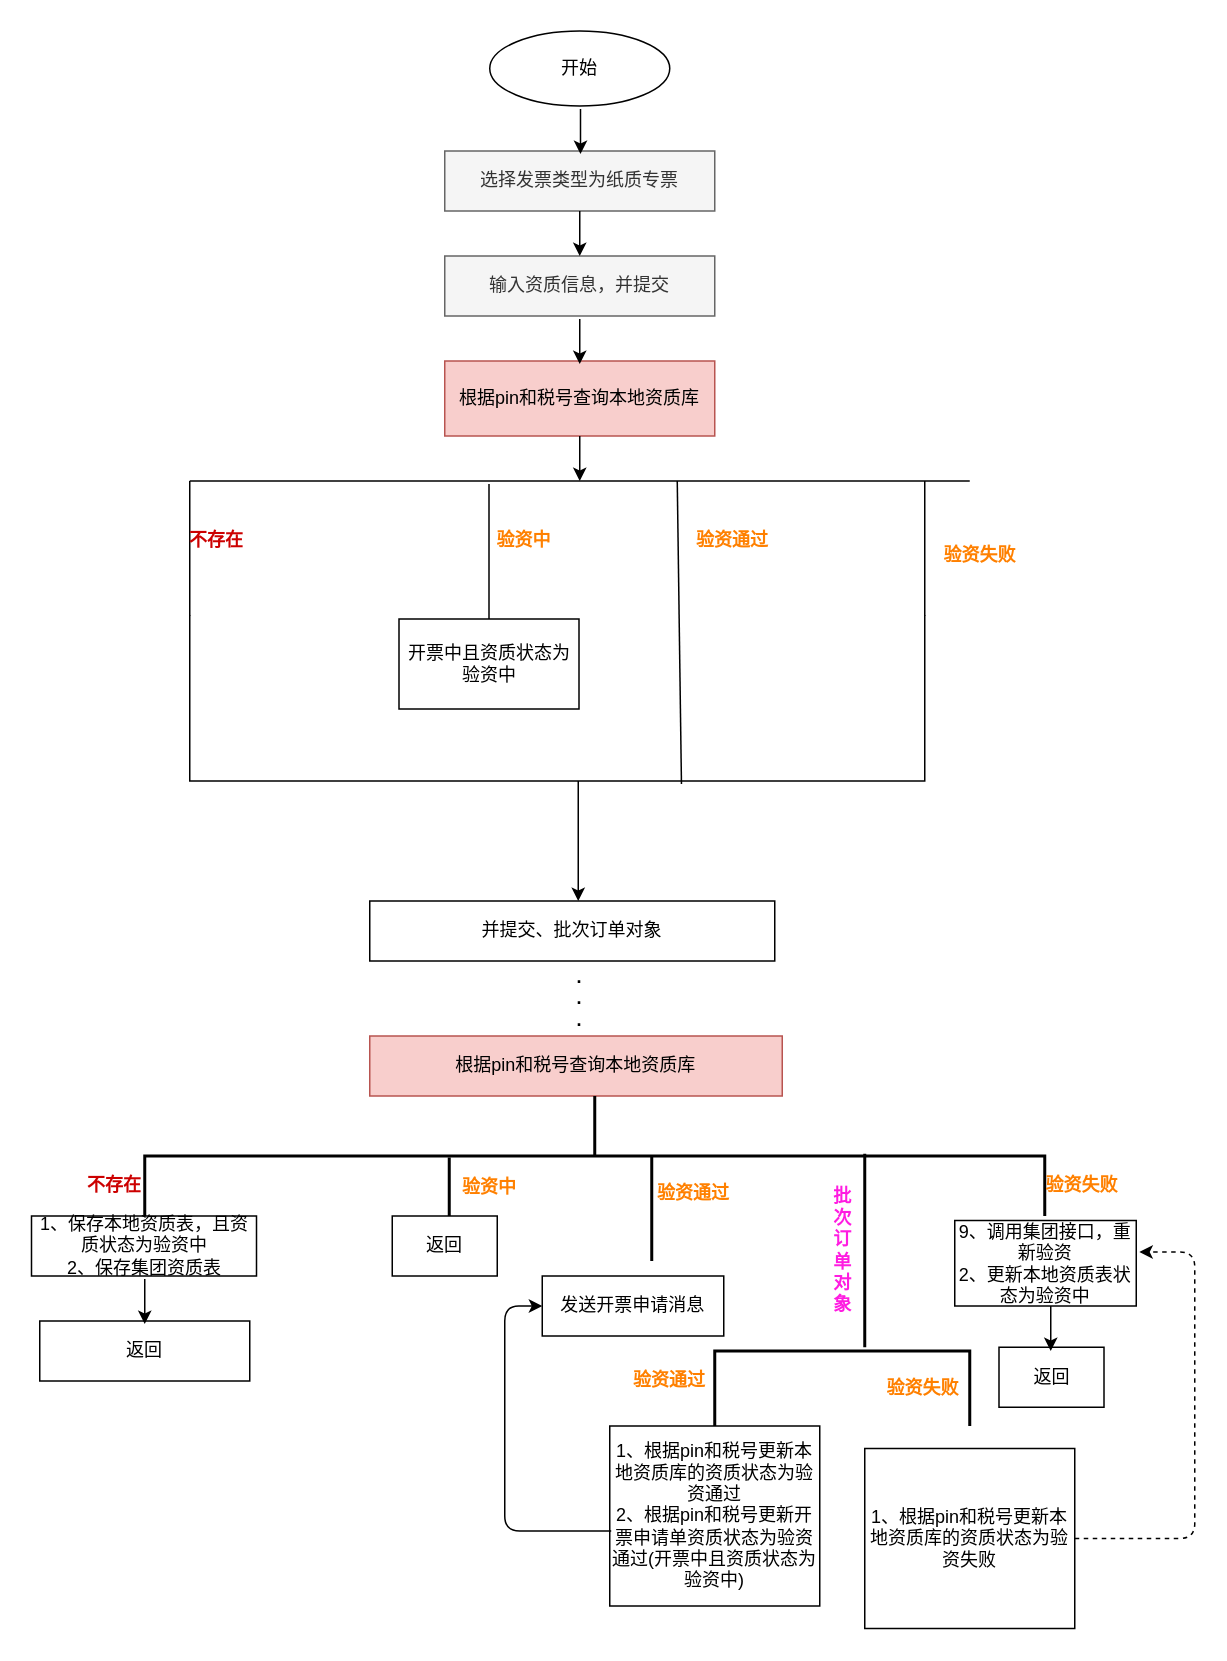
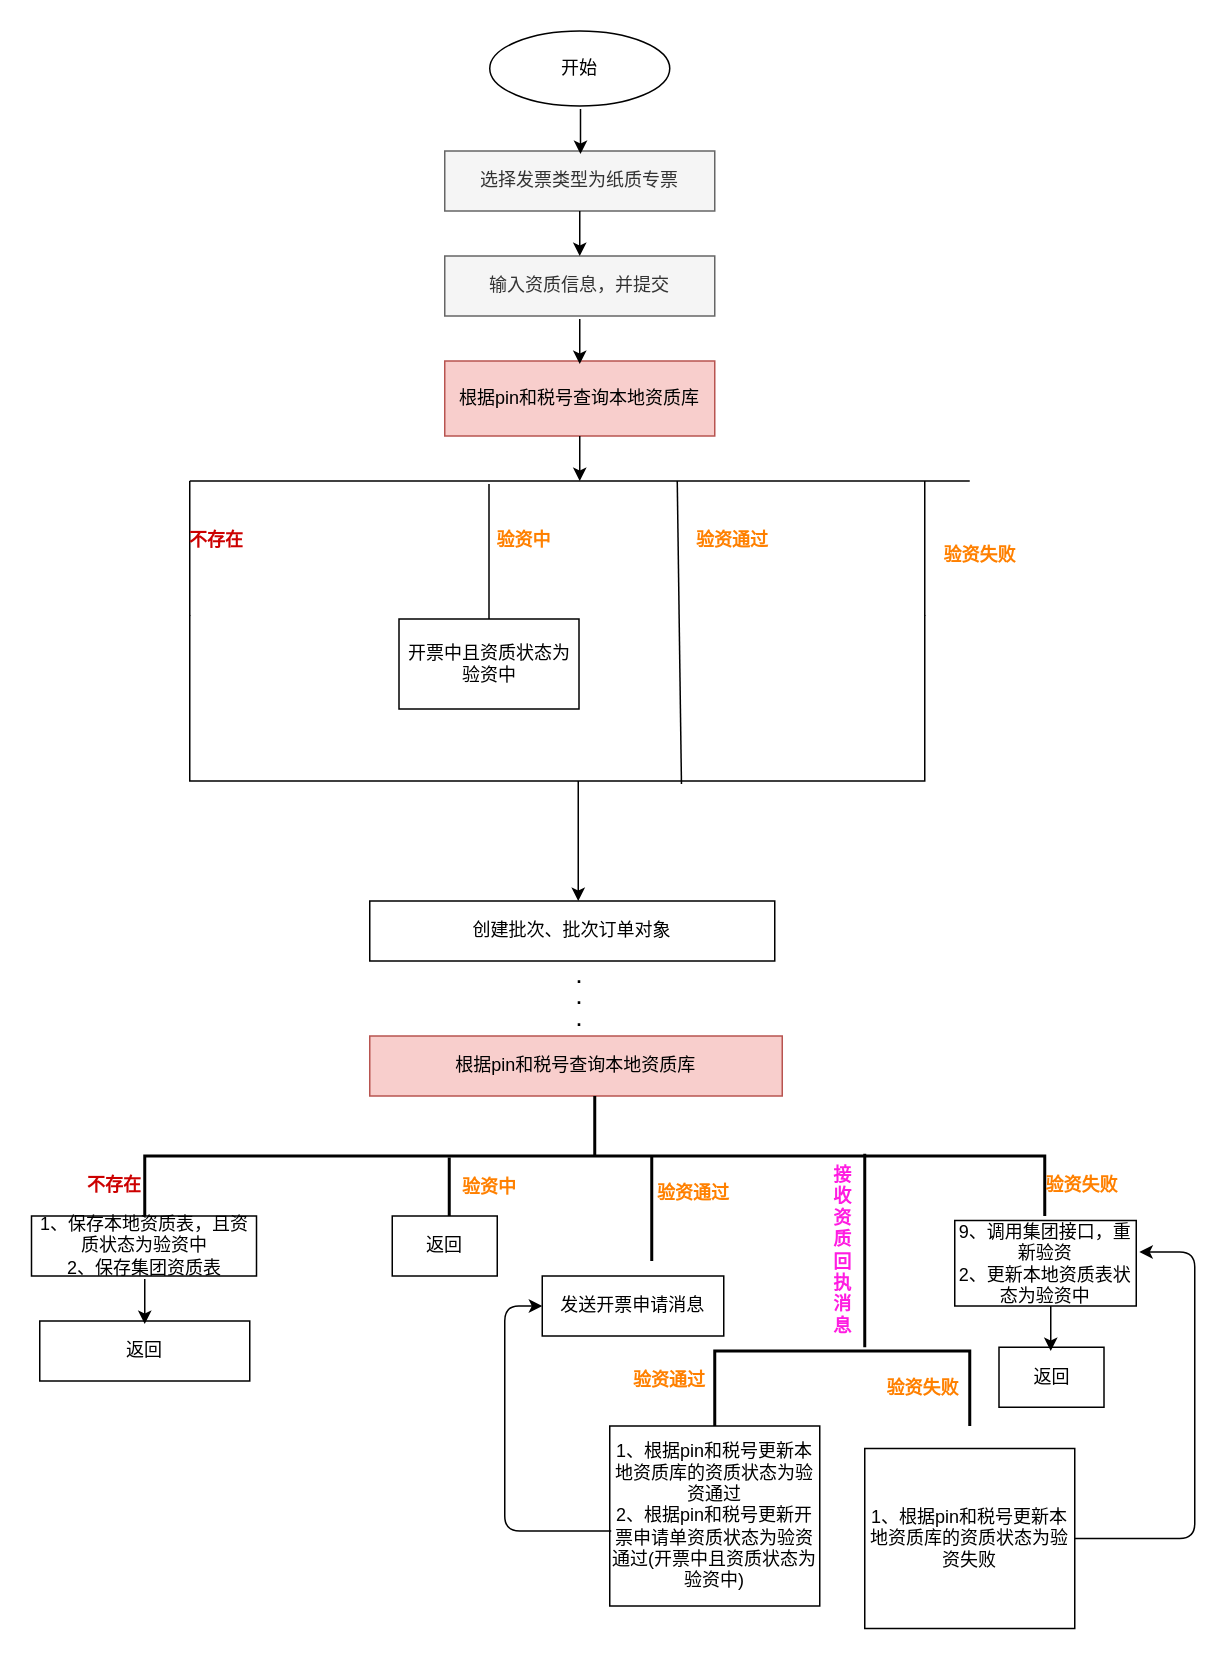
(572, 931) -> (572, 931)
(843, 1250) -> (843, 1250)
(1195, 1432) -> (1195, 1432)
